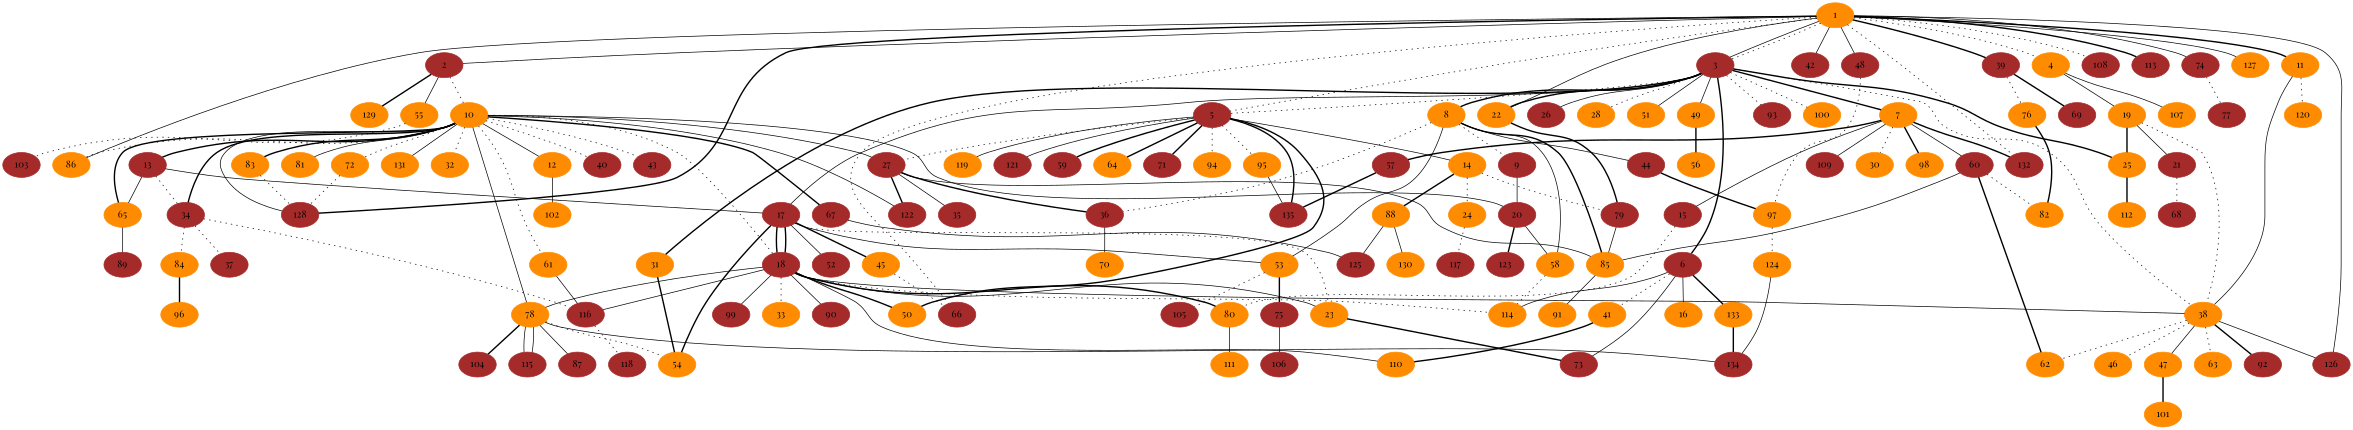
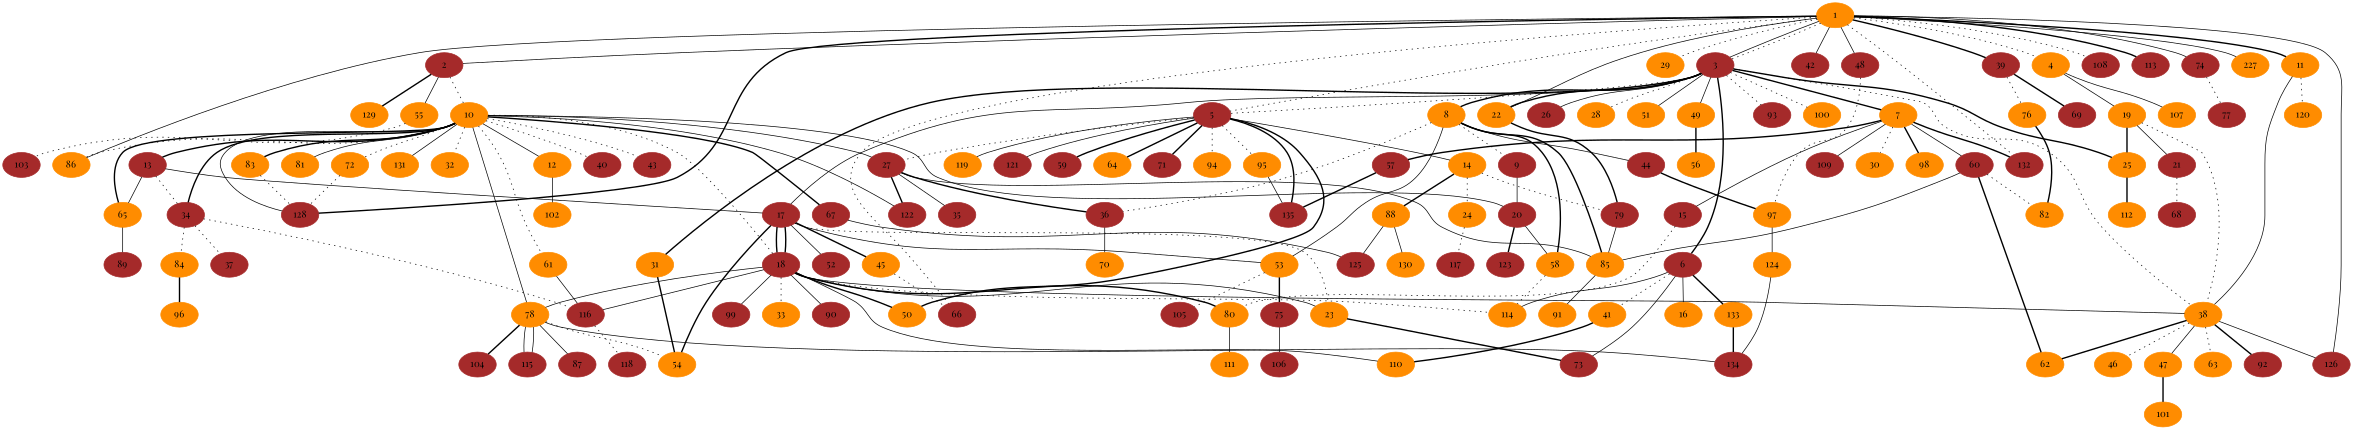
none -> (1665, 65)
(2250, 65) -> (2250, 65)
(1546, 159) -> (1546, 159)
(1772, 240) -> (1772, 240)
(2124, 340) -> (2124, 340)
